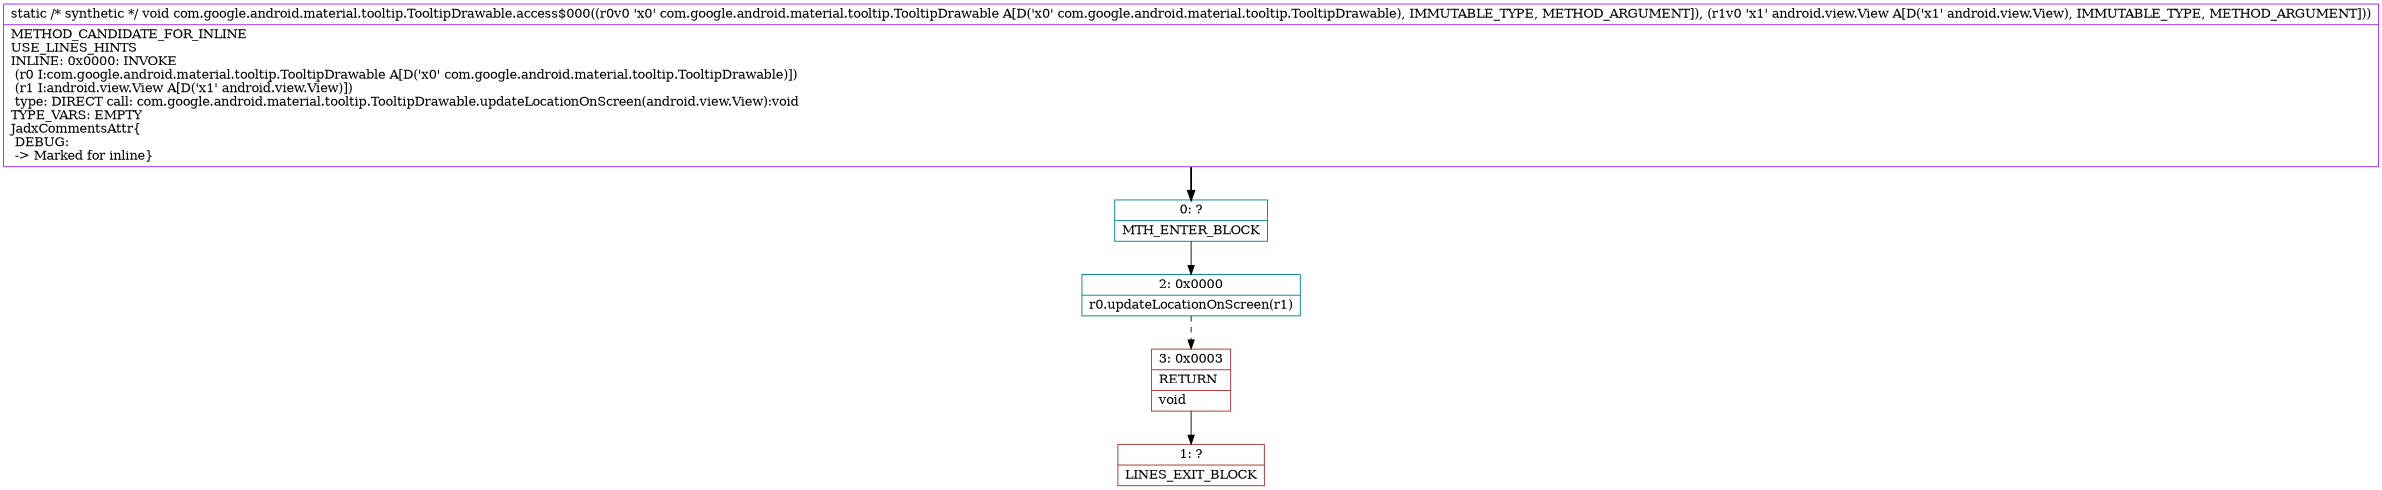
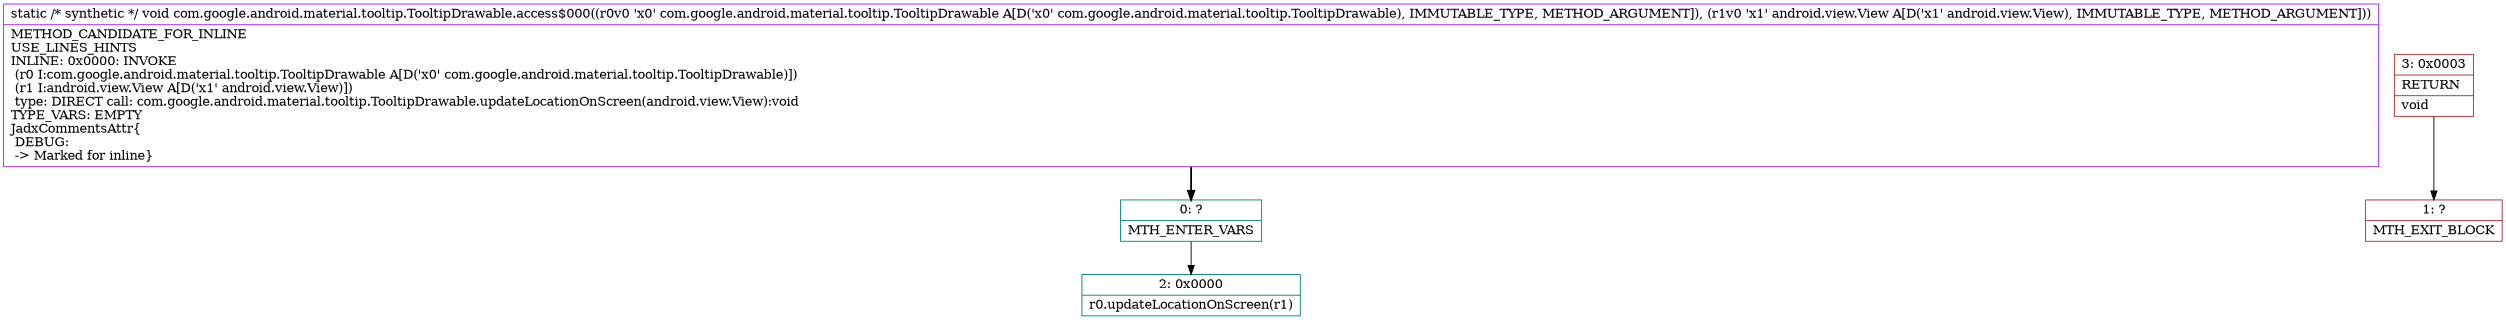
(1191, 230) -> (1191, 230)
(1191, 328) -> none
(1191, 475) -> (2434, 230)
